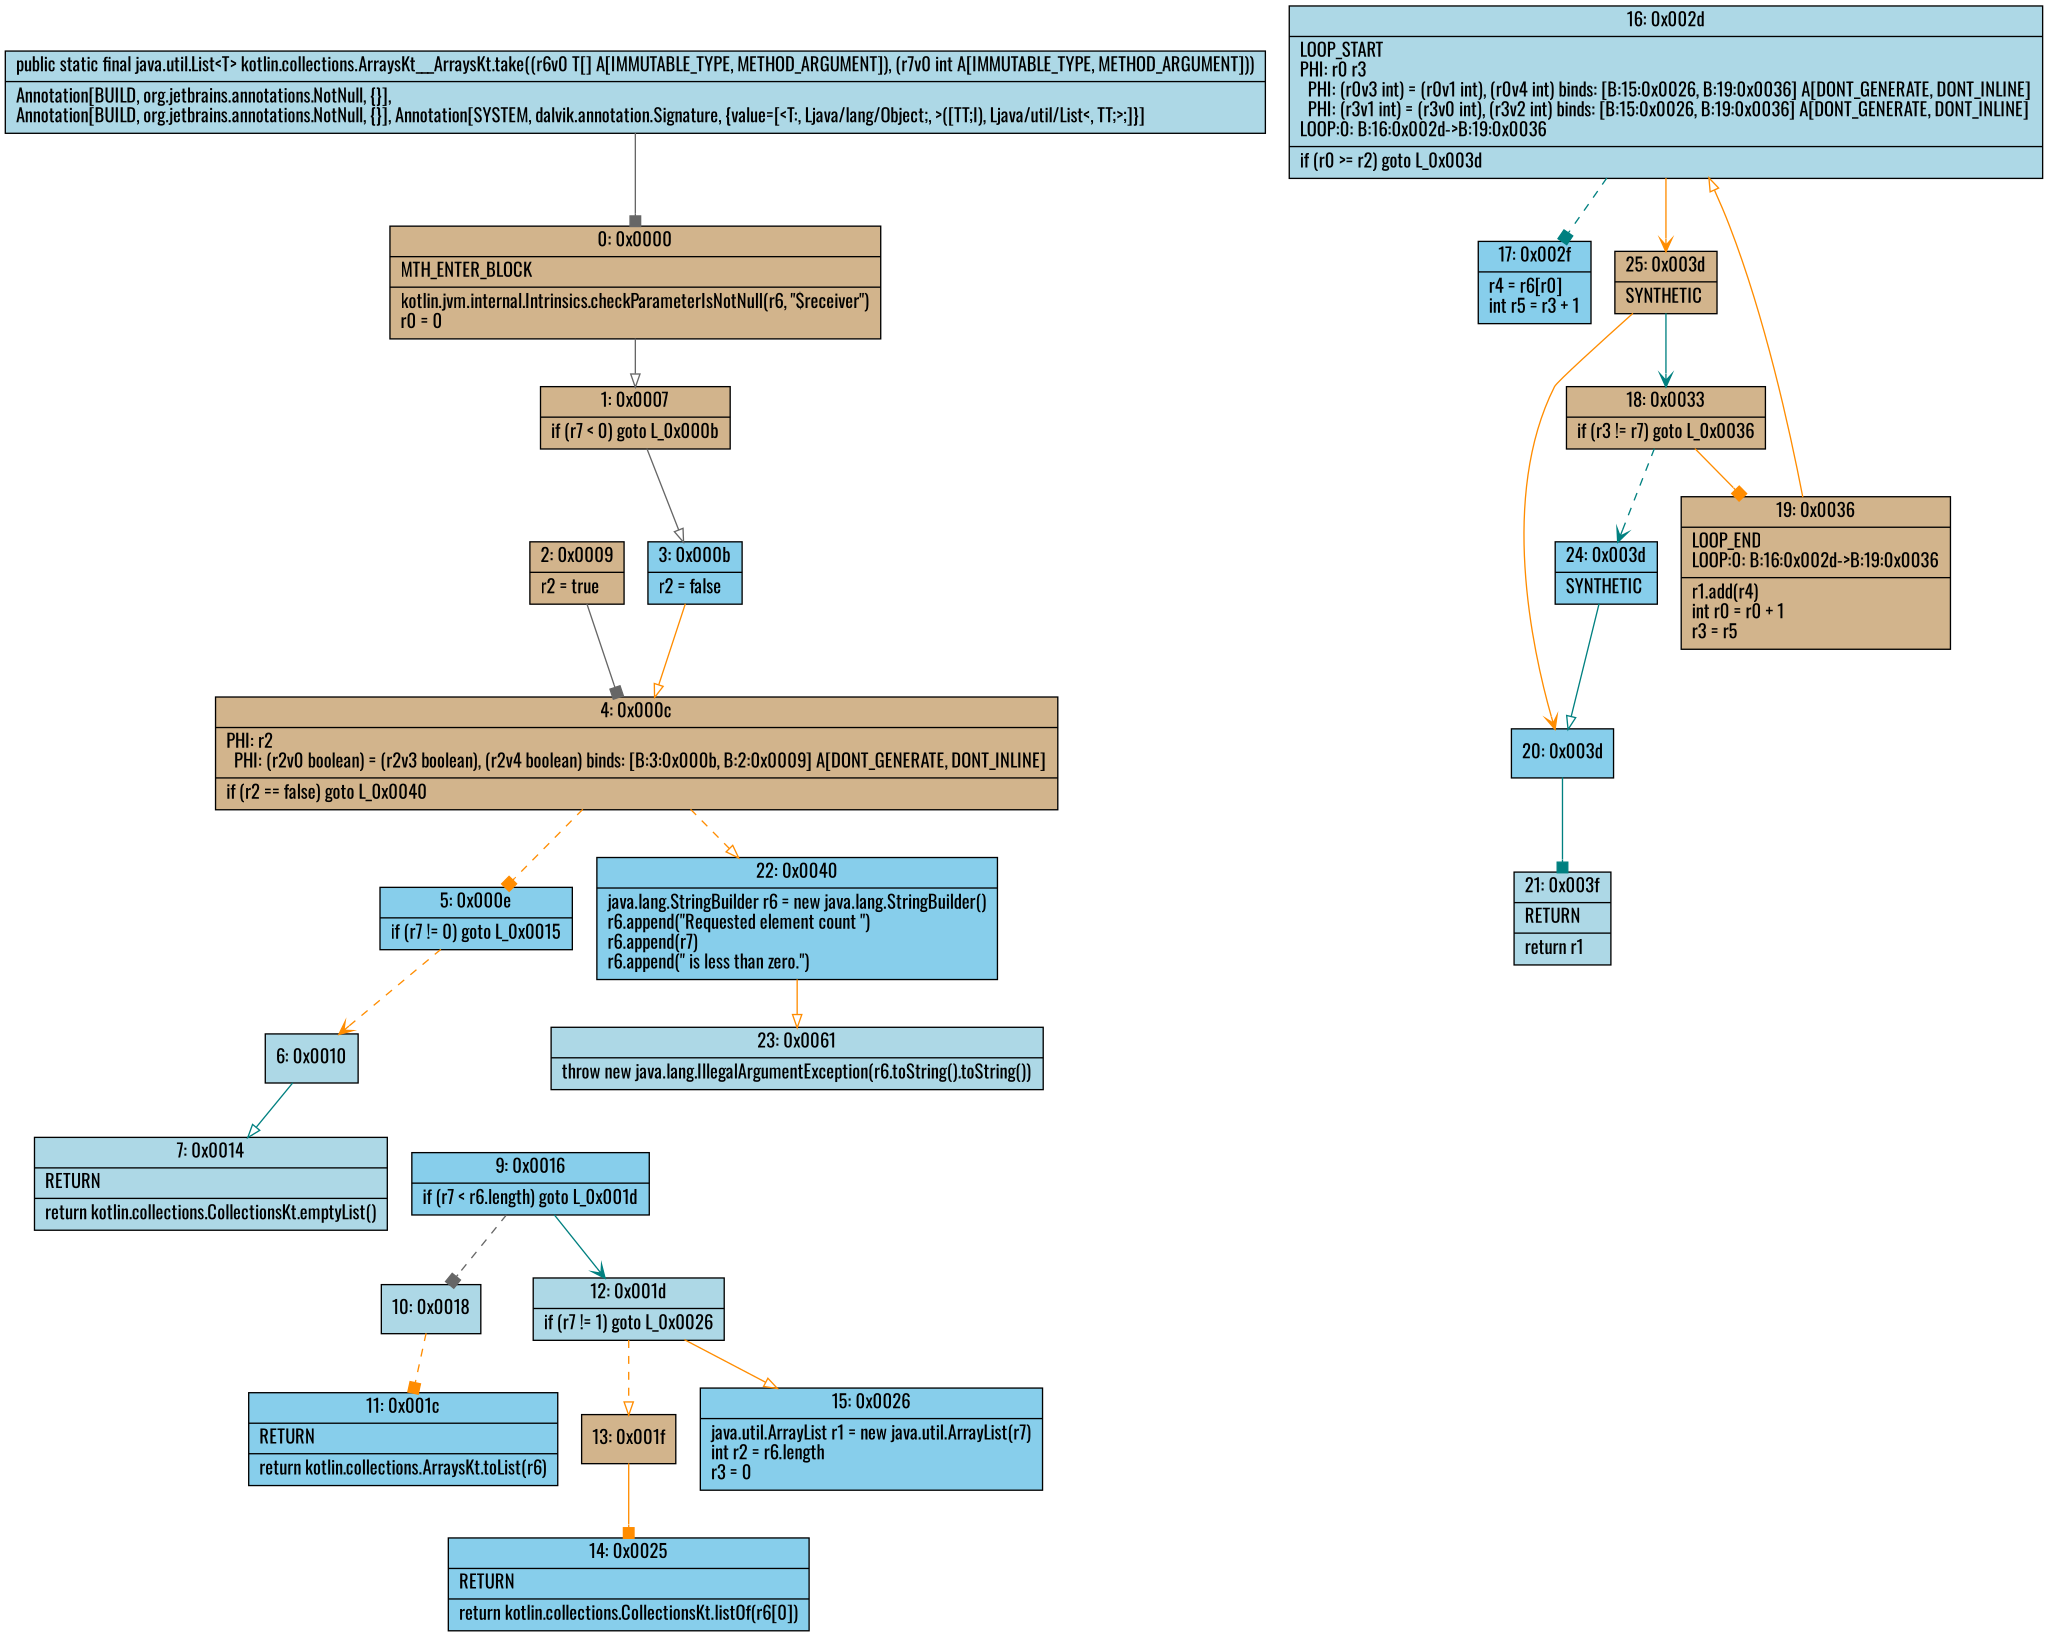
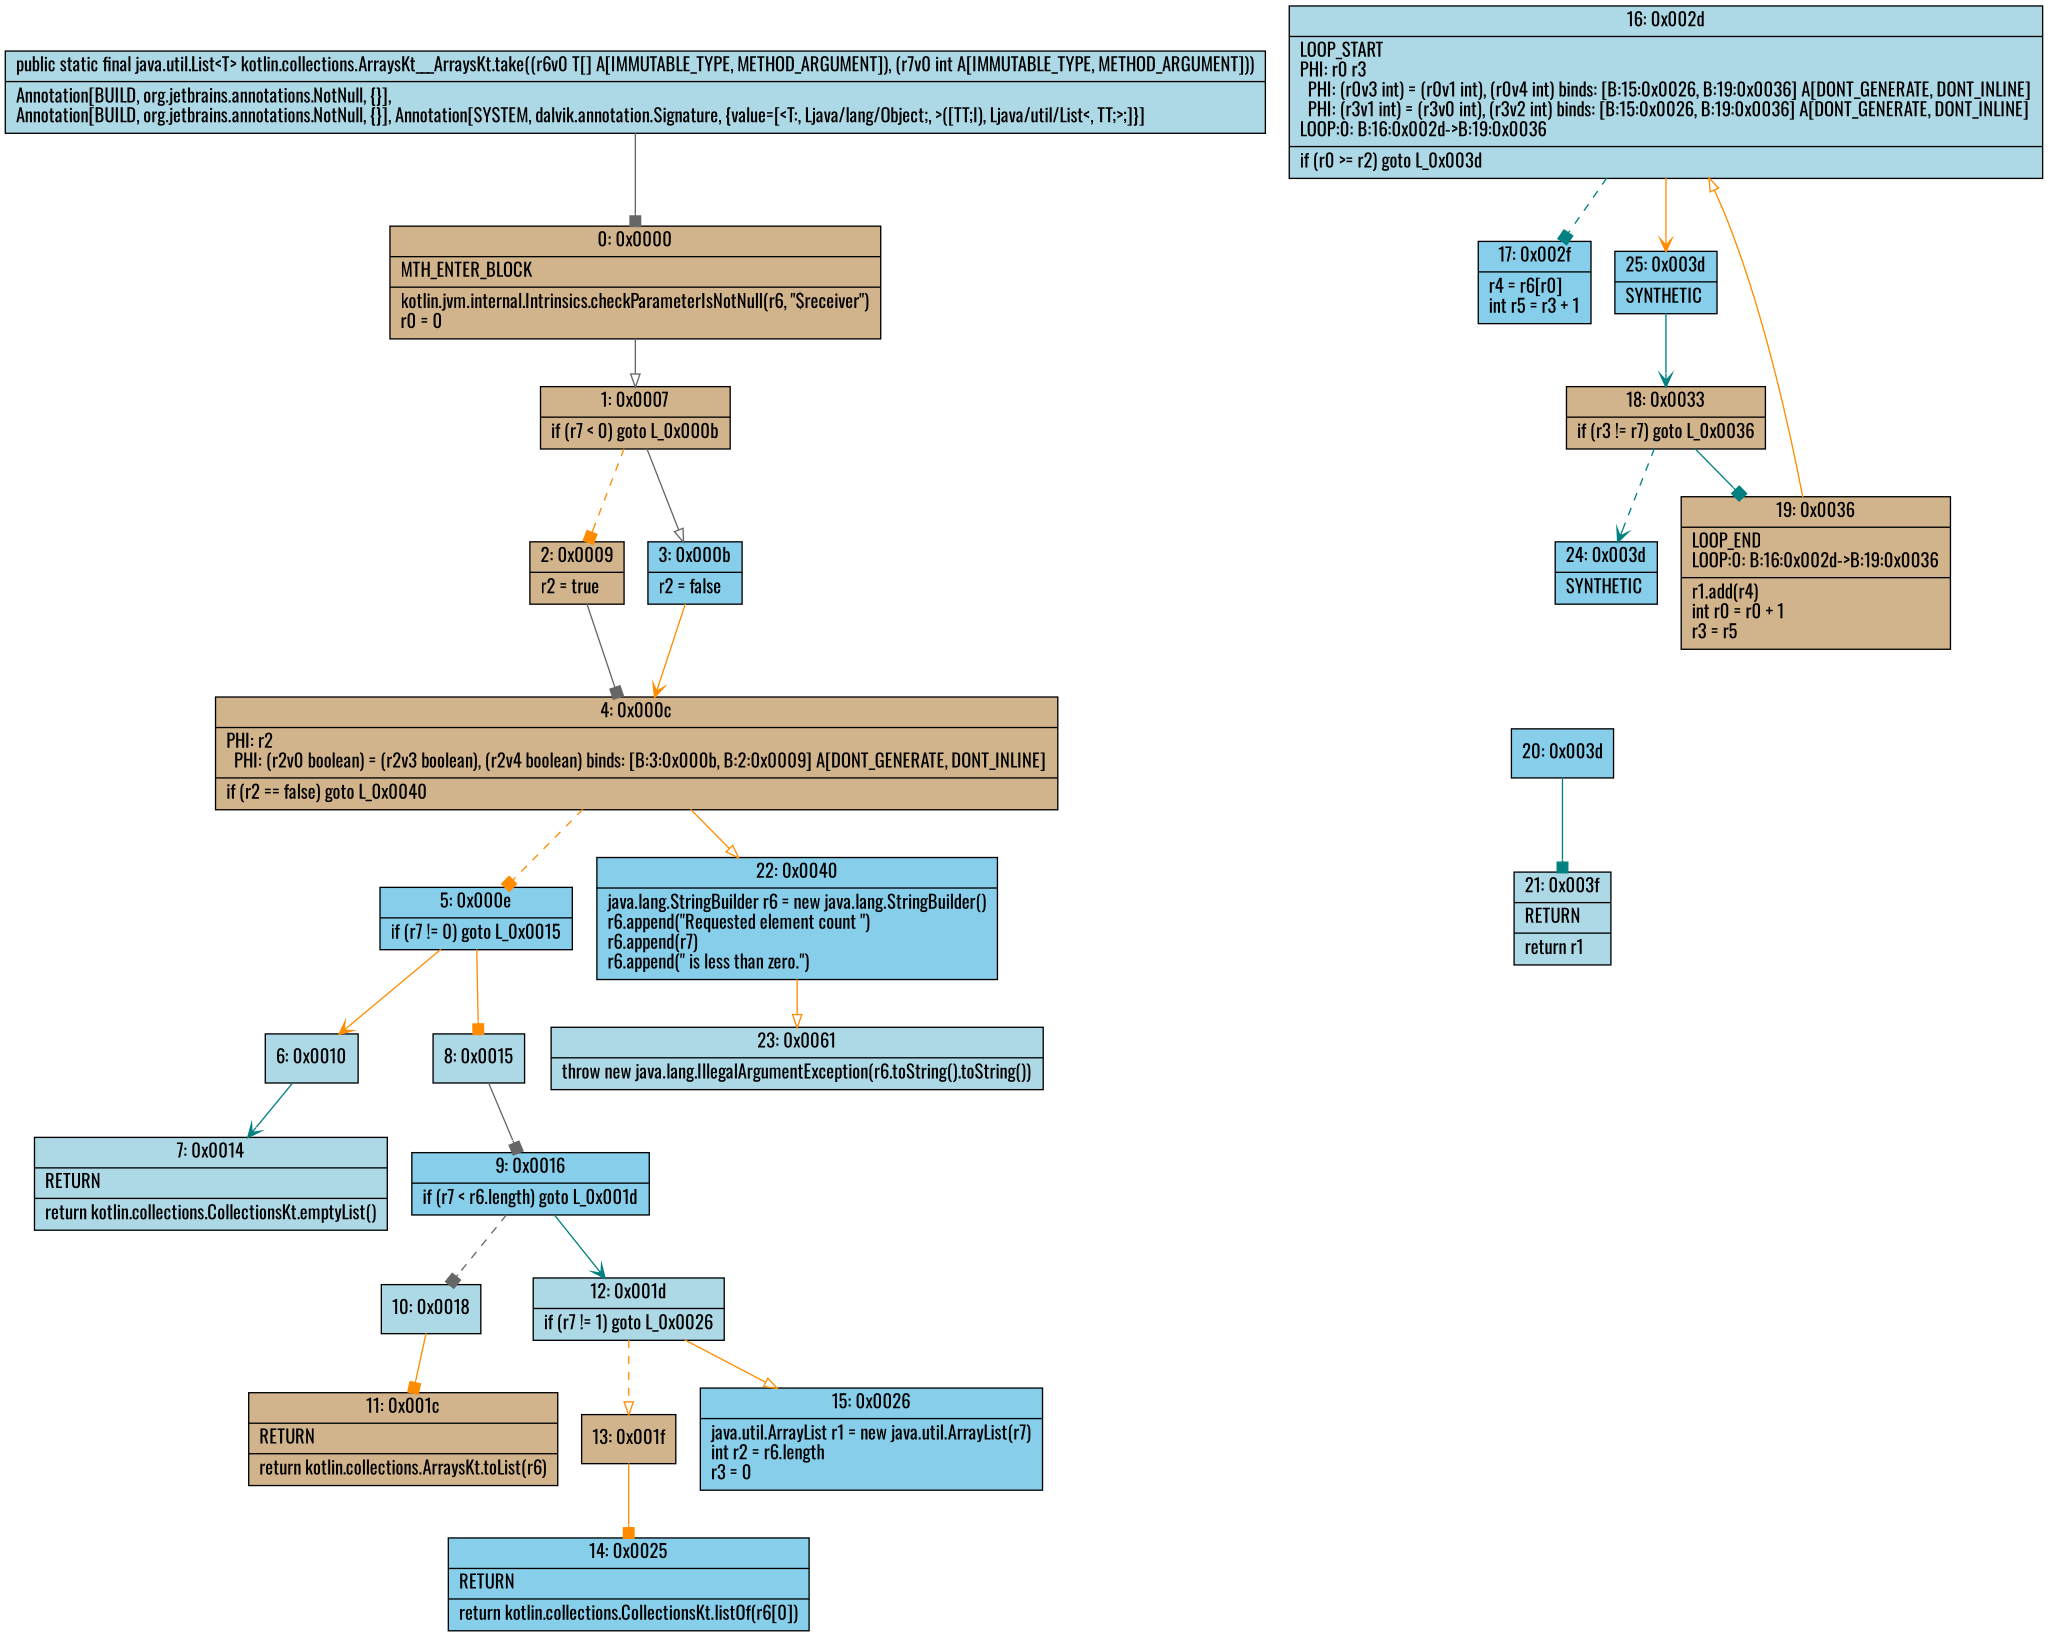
(1666, 283) -> (1666, 283)
(1714, 468) -> (1714, 468)
none -> (609, 489)
(1526, 497) -> none
(672, 644) -> (672, 644)
(1585, 660) -> none
(710, 829) -> (710, 829)
(395, 988) -> (395, 988)
none -> (479, 1058)
(275, 1105) -> (275, 1105)
(421, 1357) -> (421, 1357)
(403, 1439) -> (403, 1439)
